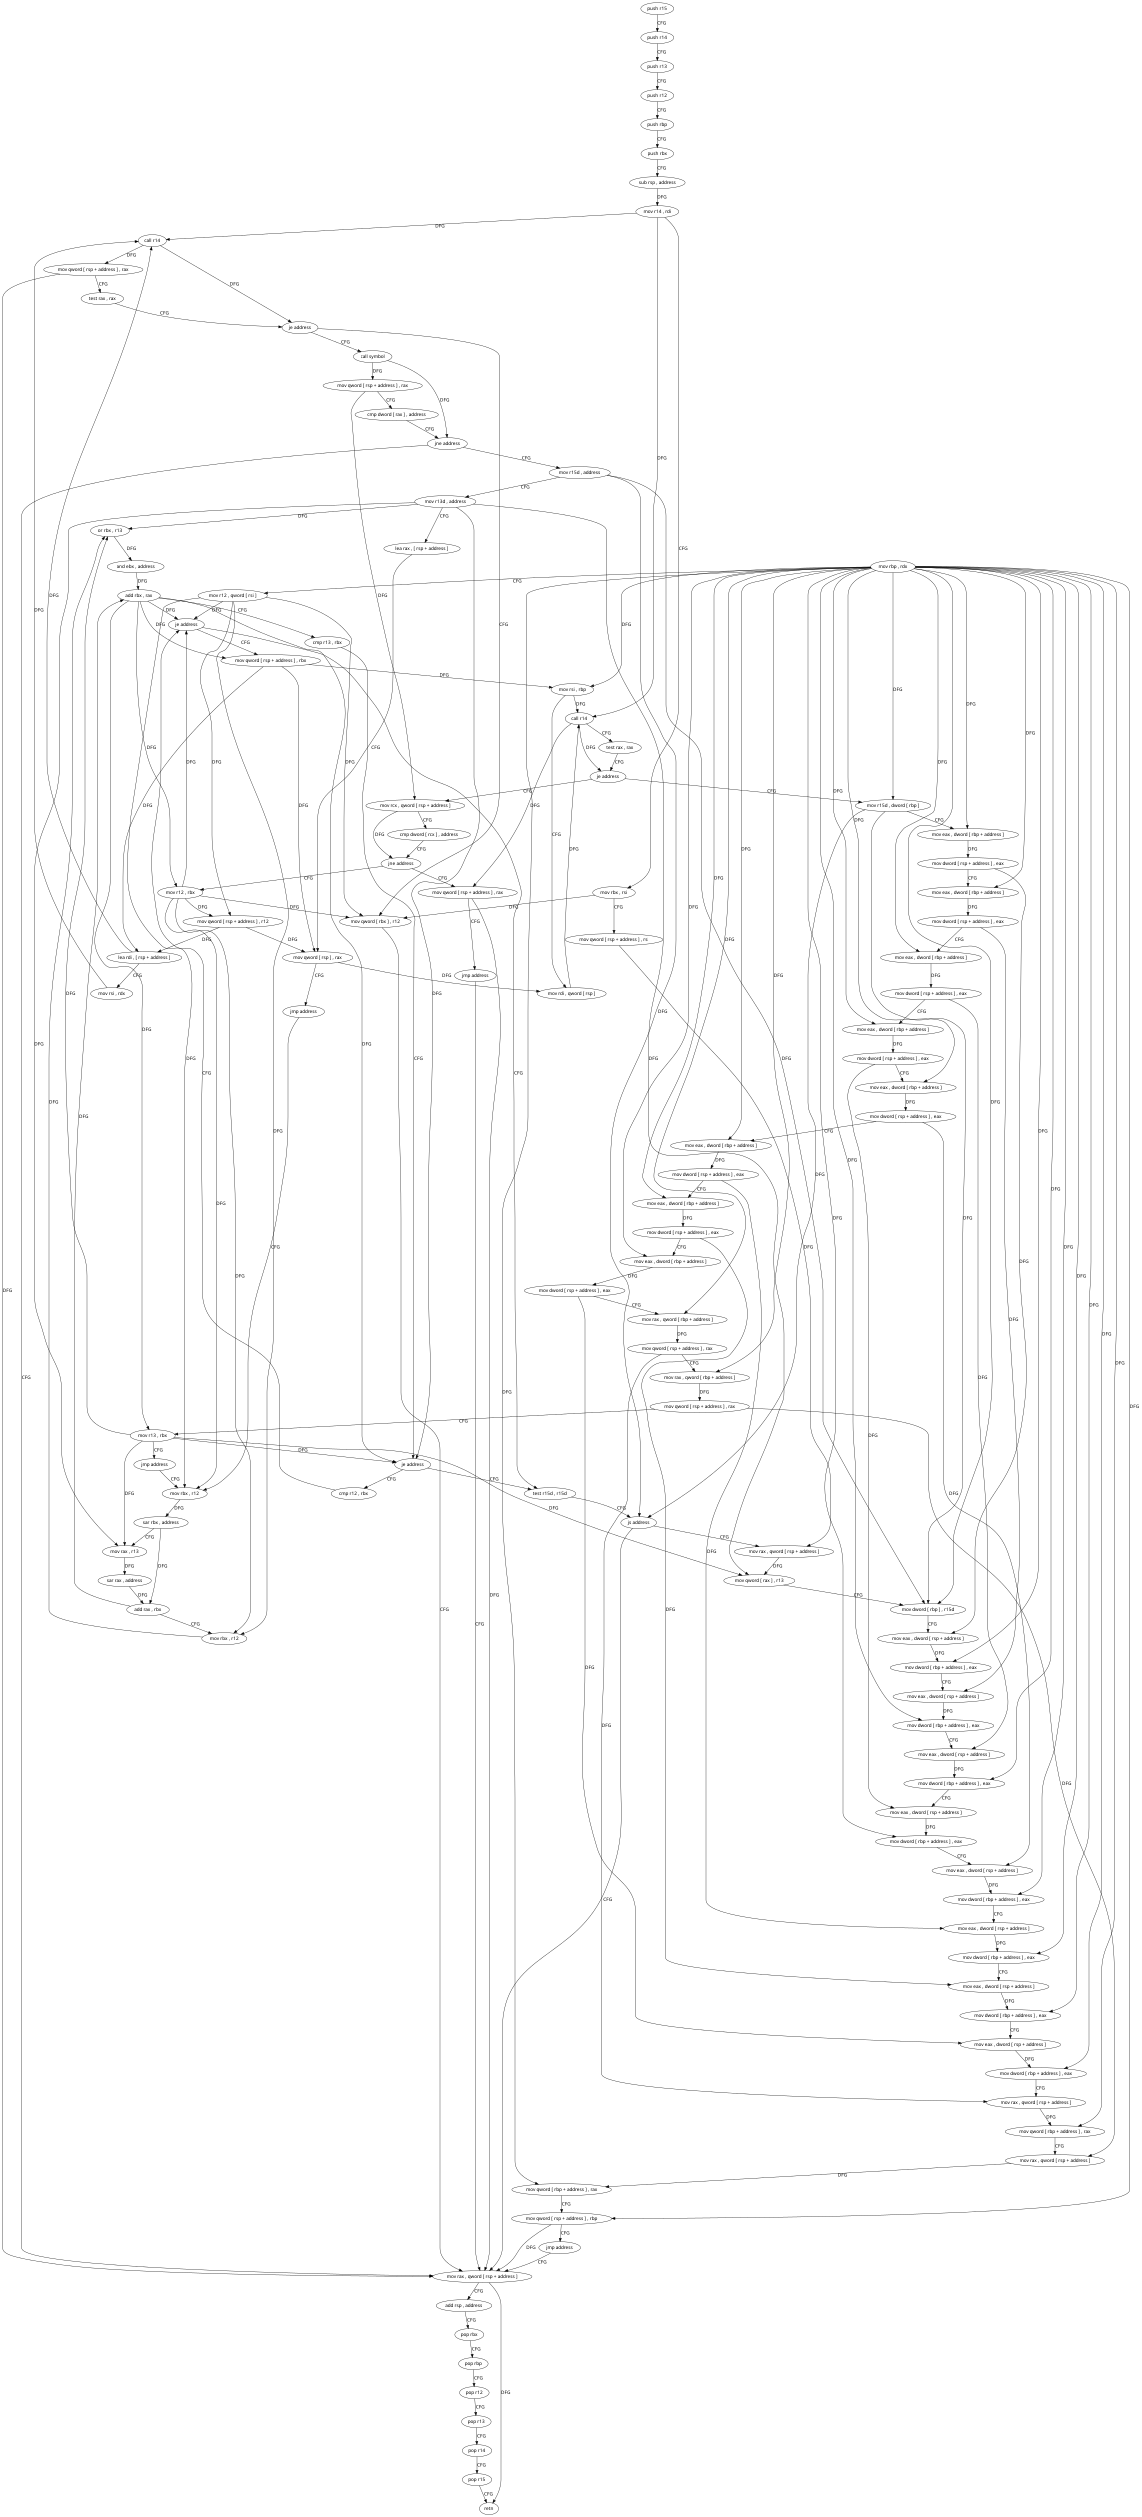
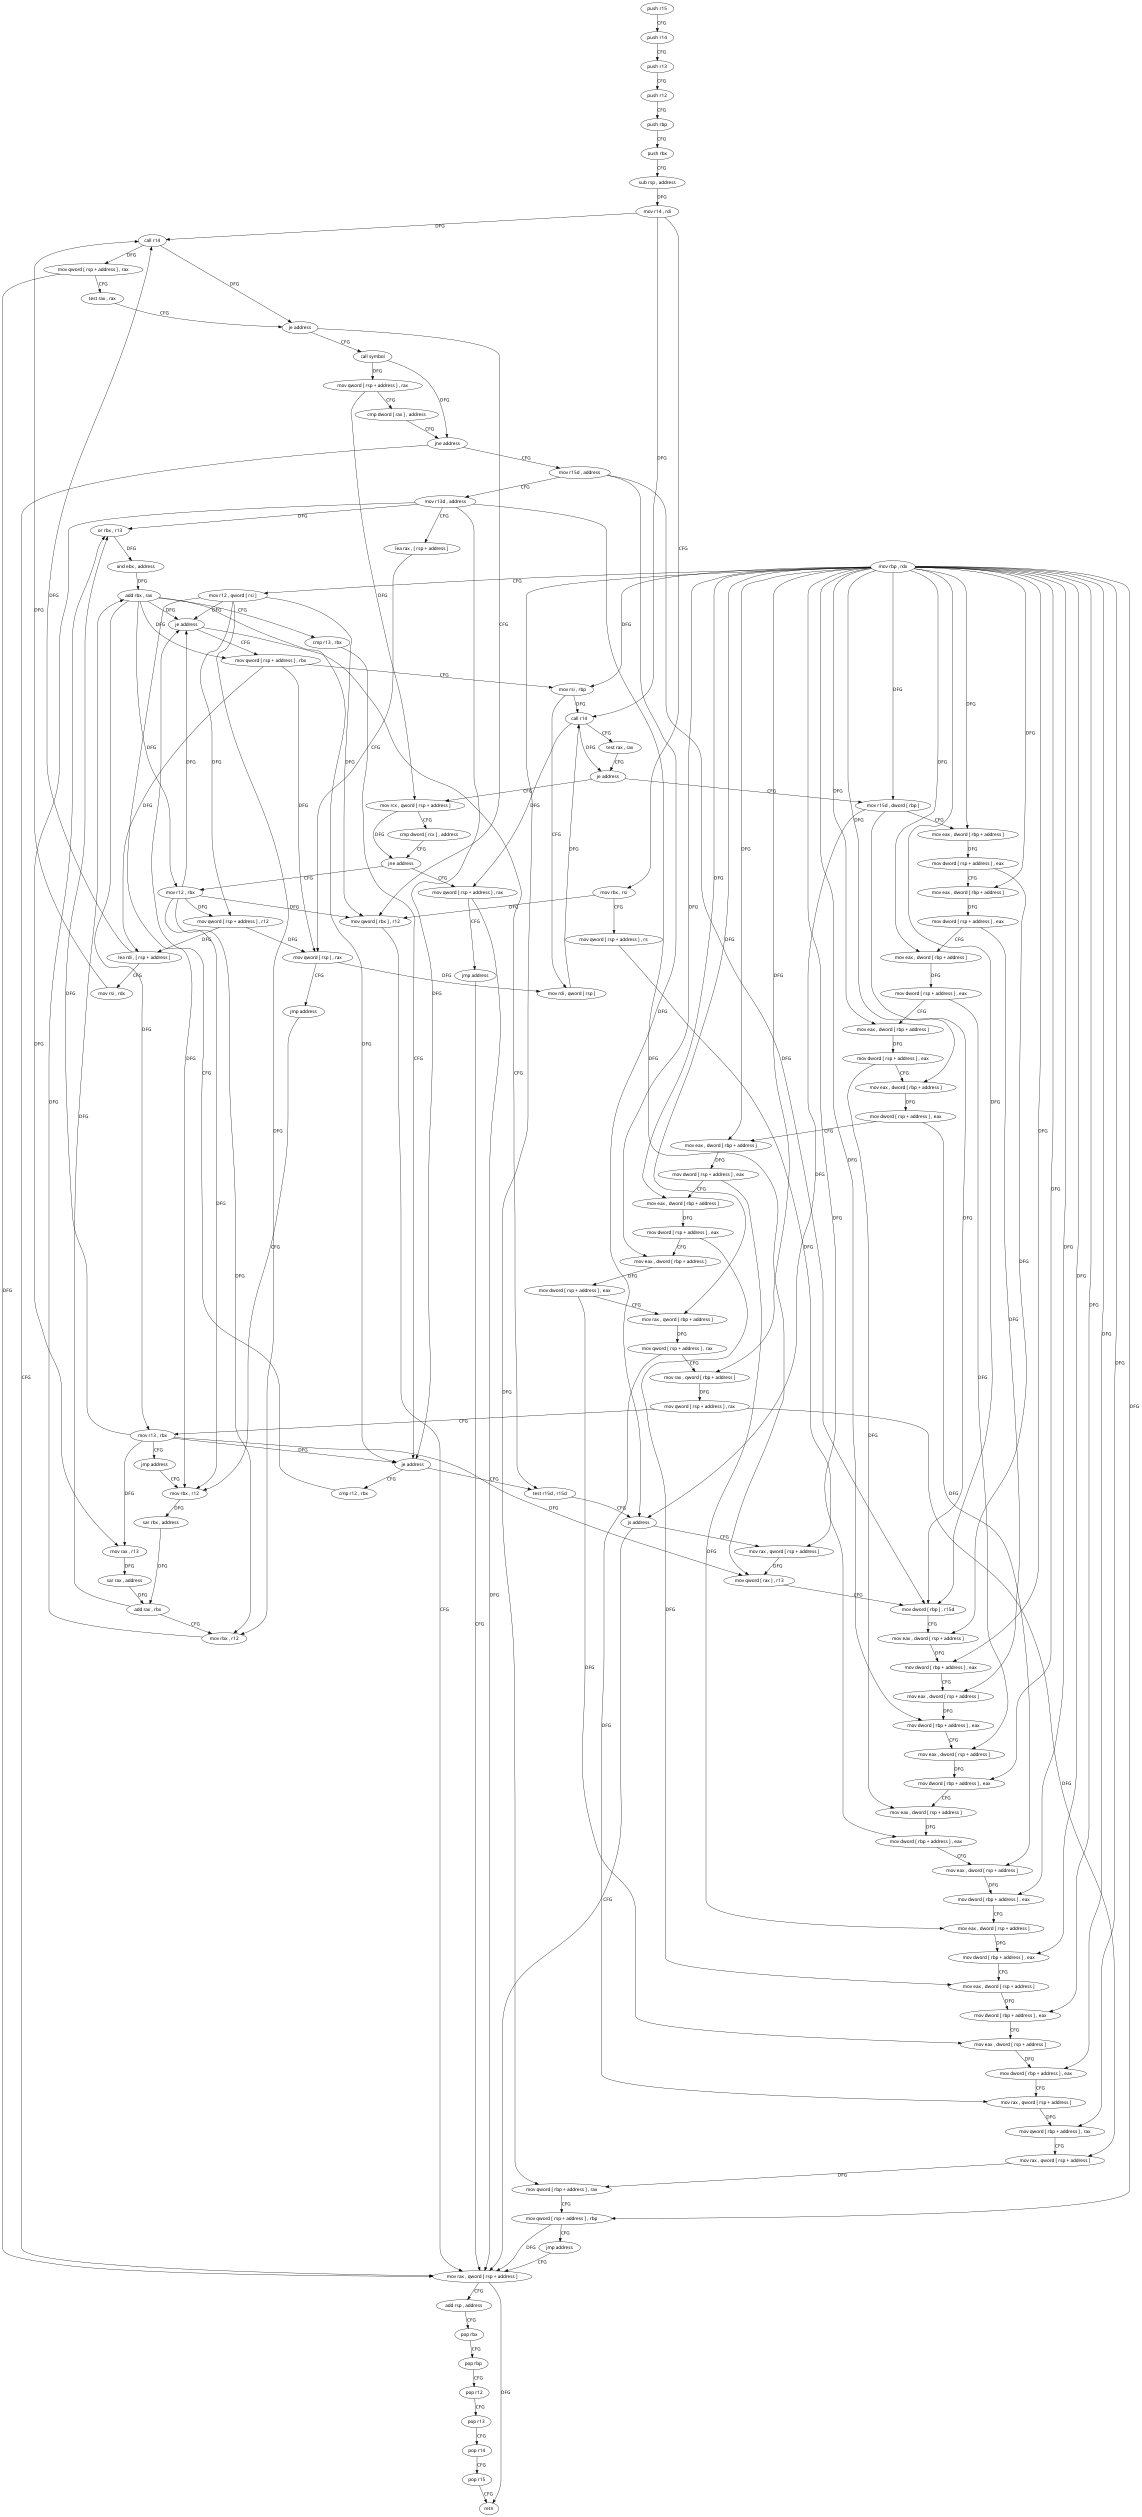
(444, 675) -> (444, 675)
(144, 1536) -> none
